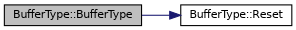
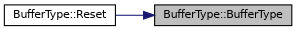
(156, 15) -> (129, 15)
